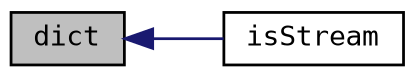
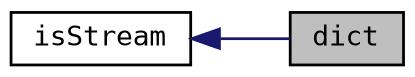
(188, 39) -> (255, 39)
